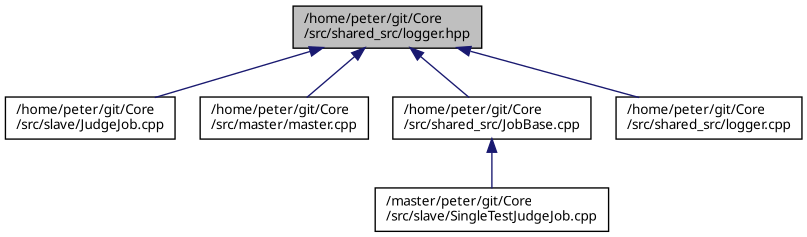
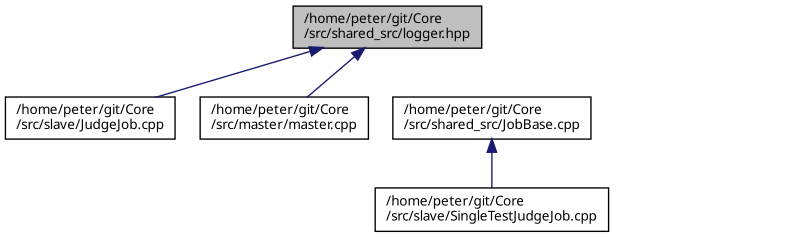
(445, 77) -> none
(709, 118) -> none
(492, 210) -> (492, 210)
